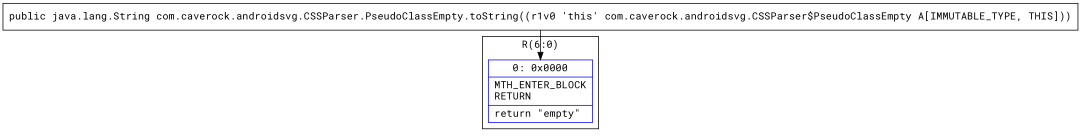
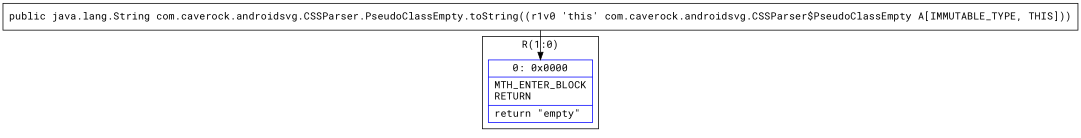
(540, 45) -> (540, 45)
